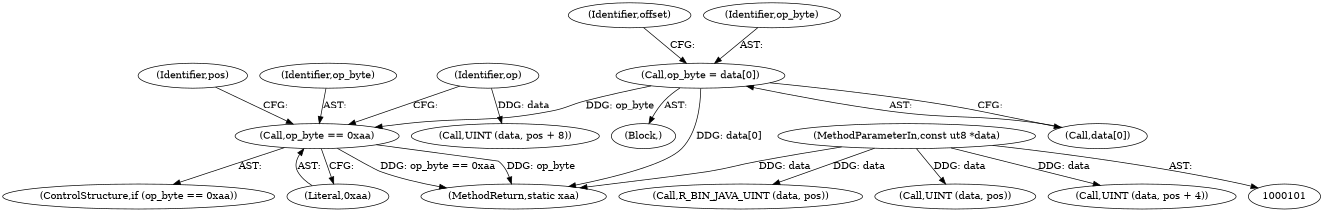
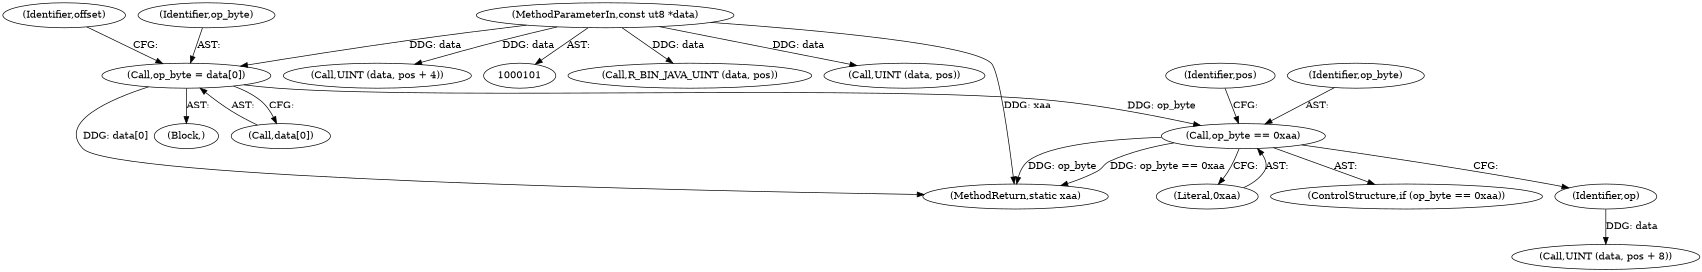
none -> (387, 43)
(408, 104) -> (1432, 164)
(785, 166) -> (1027, 106)
